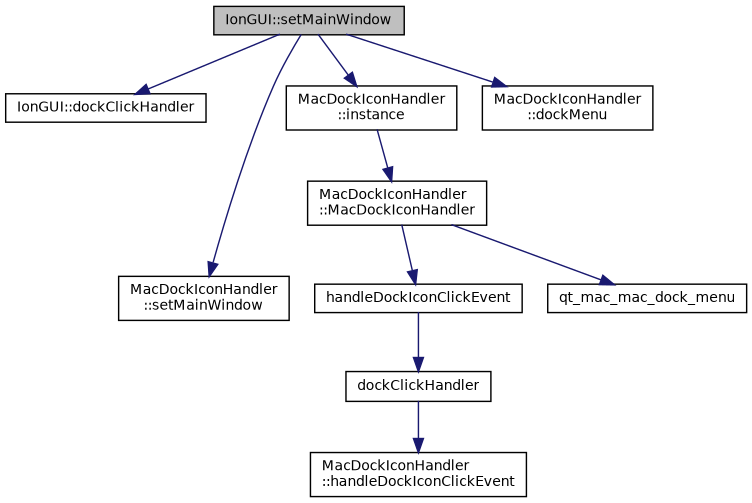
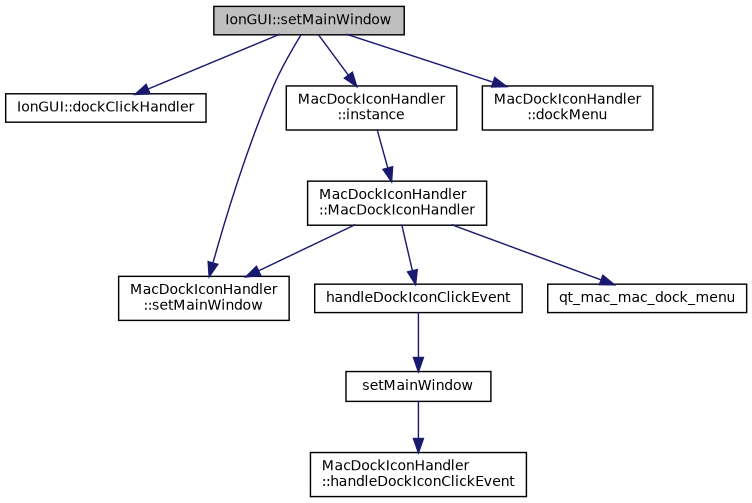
none -> (307, 248)
(418, 386) -> (418, 386)
